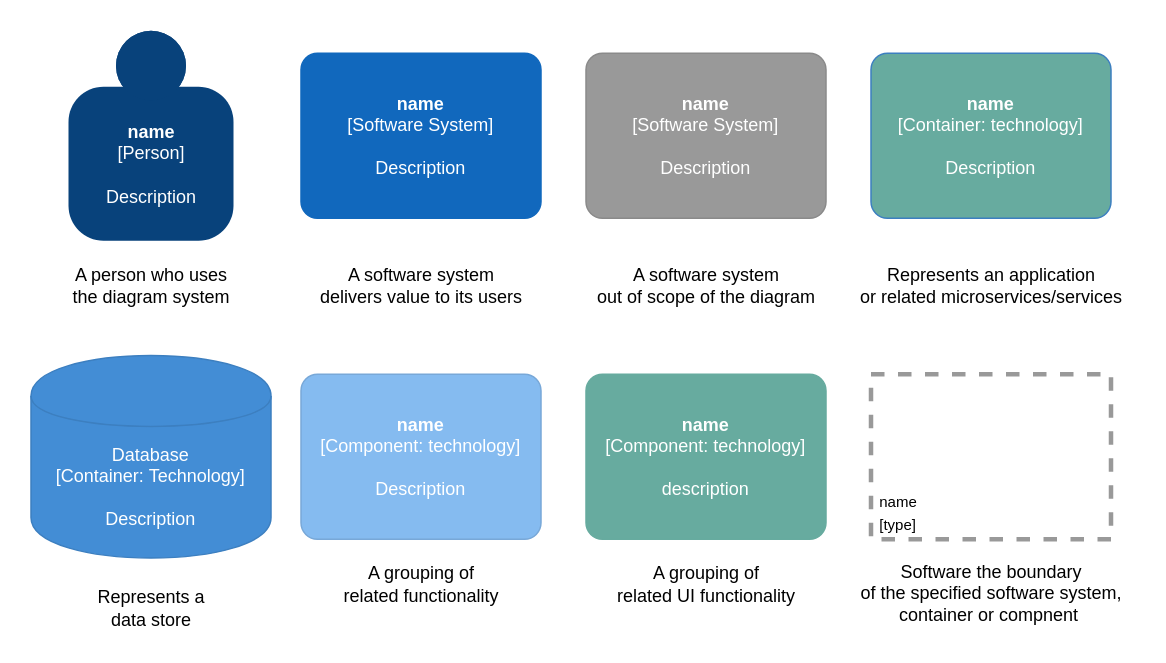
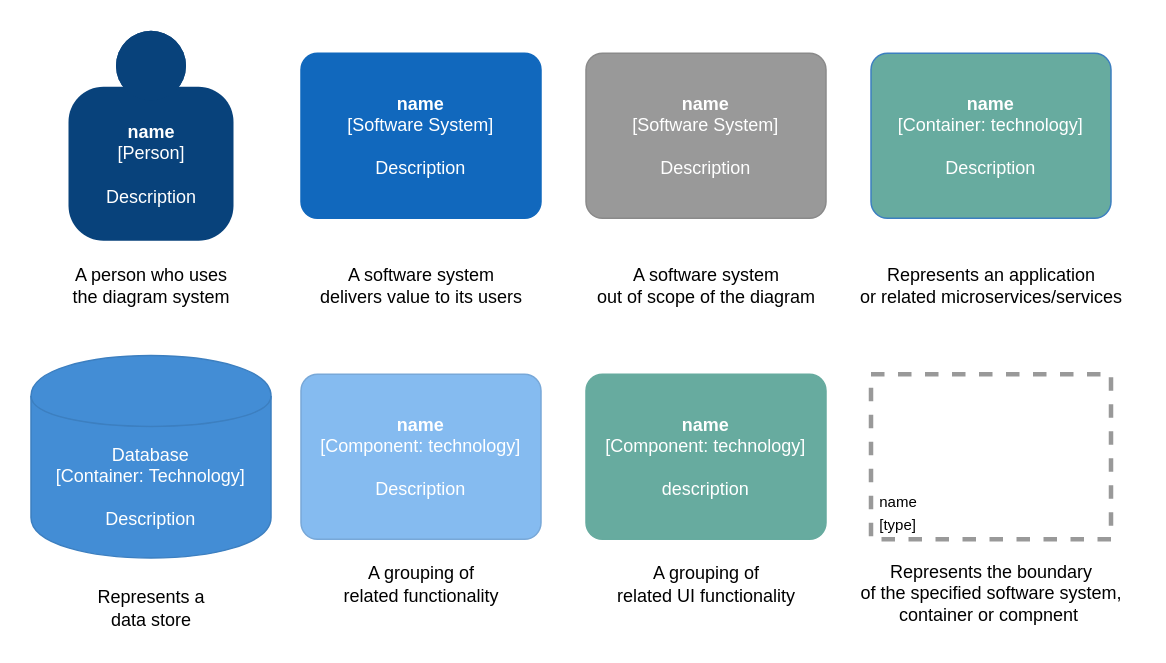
(992, 593) -> (992, 593)
